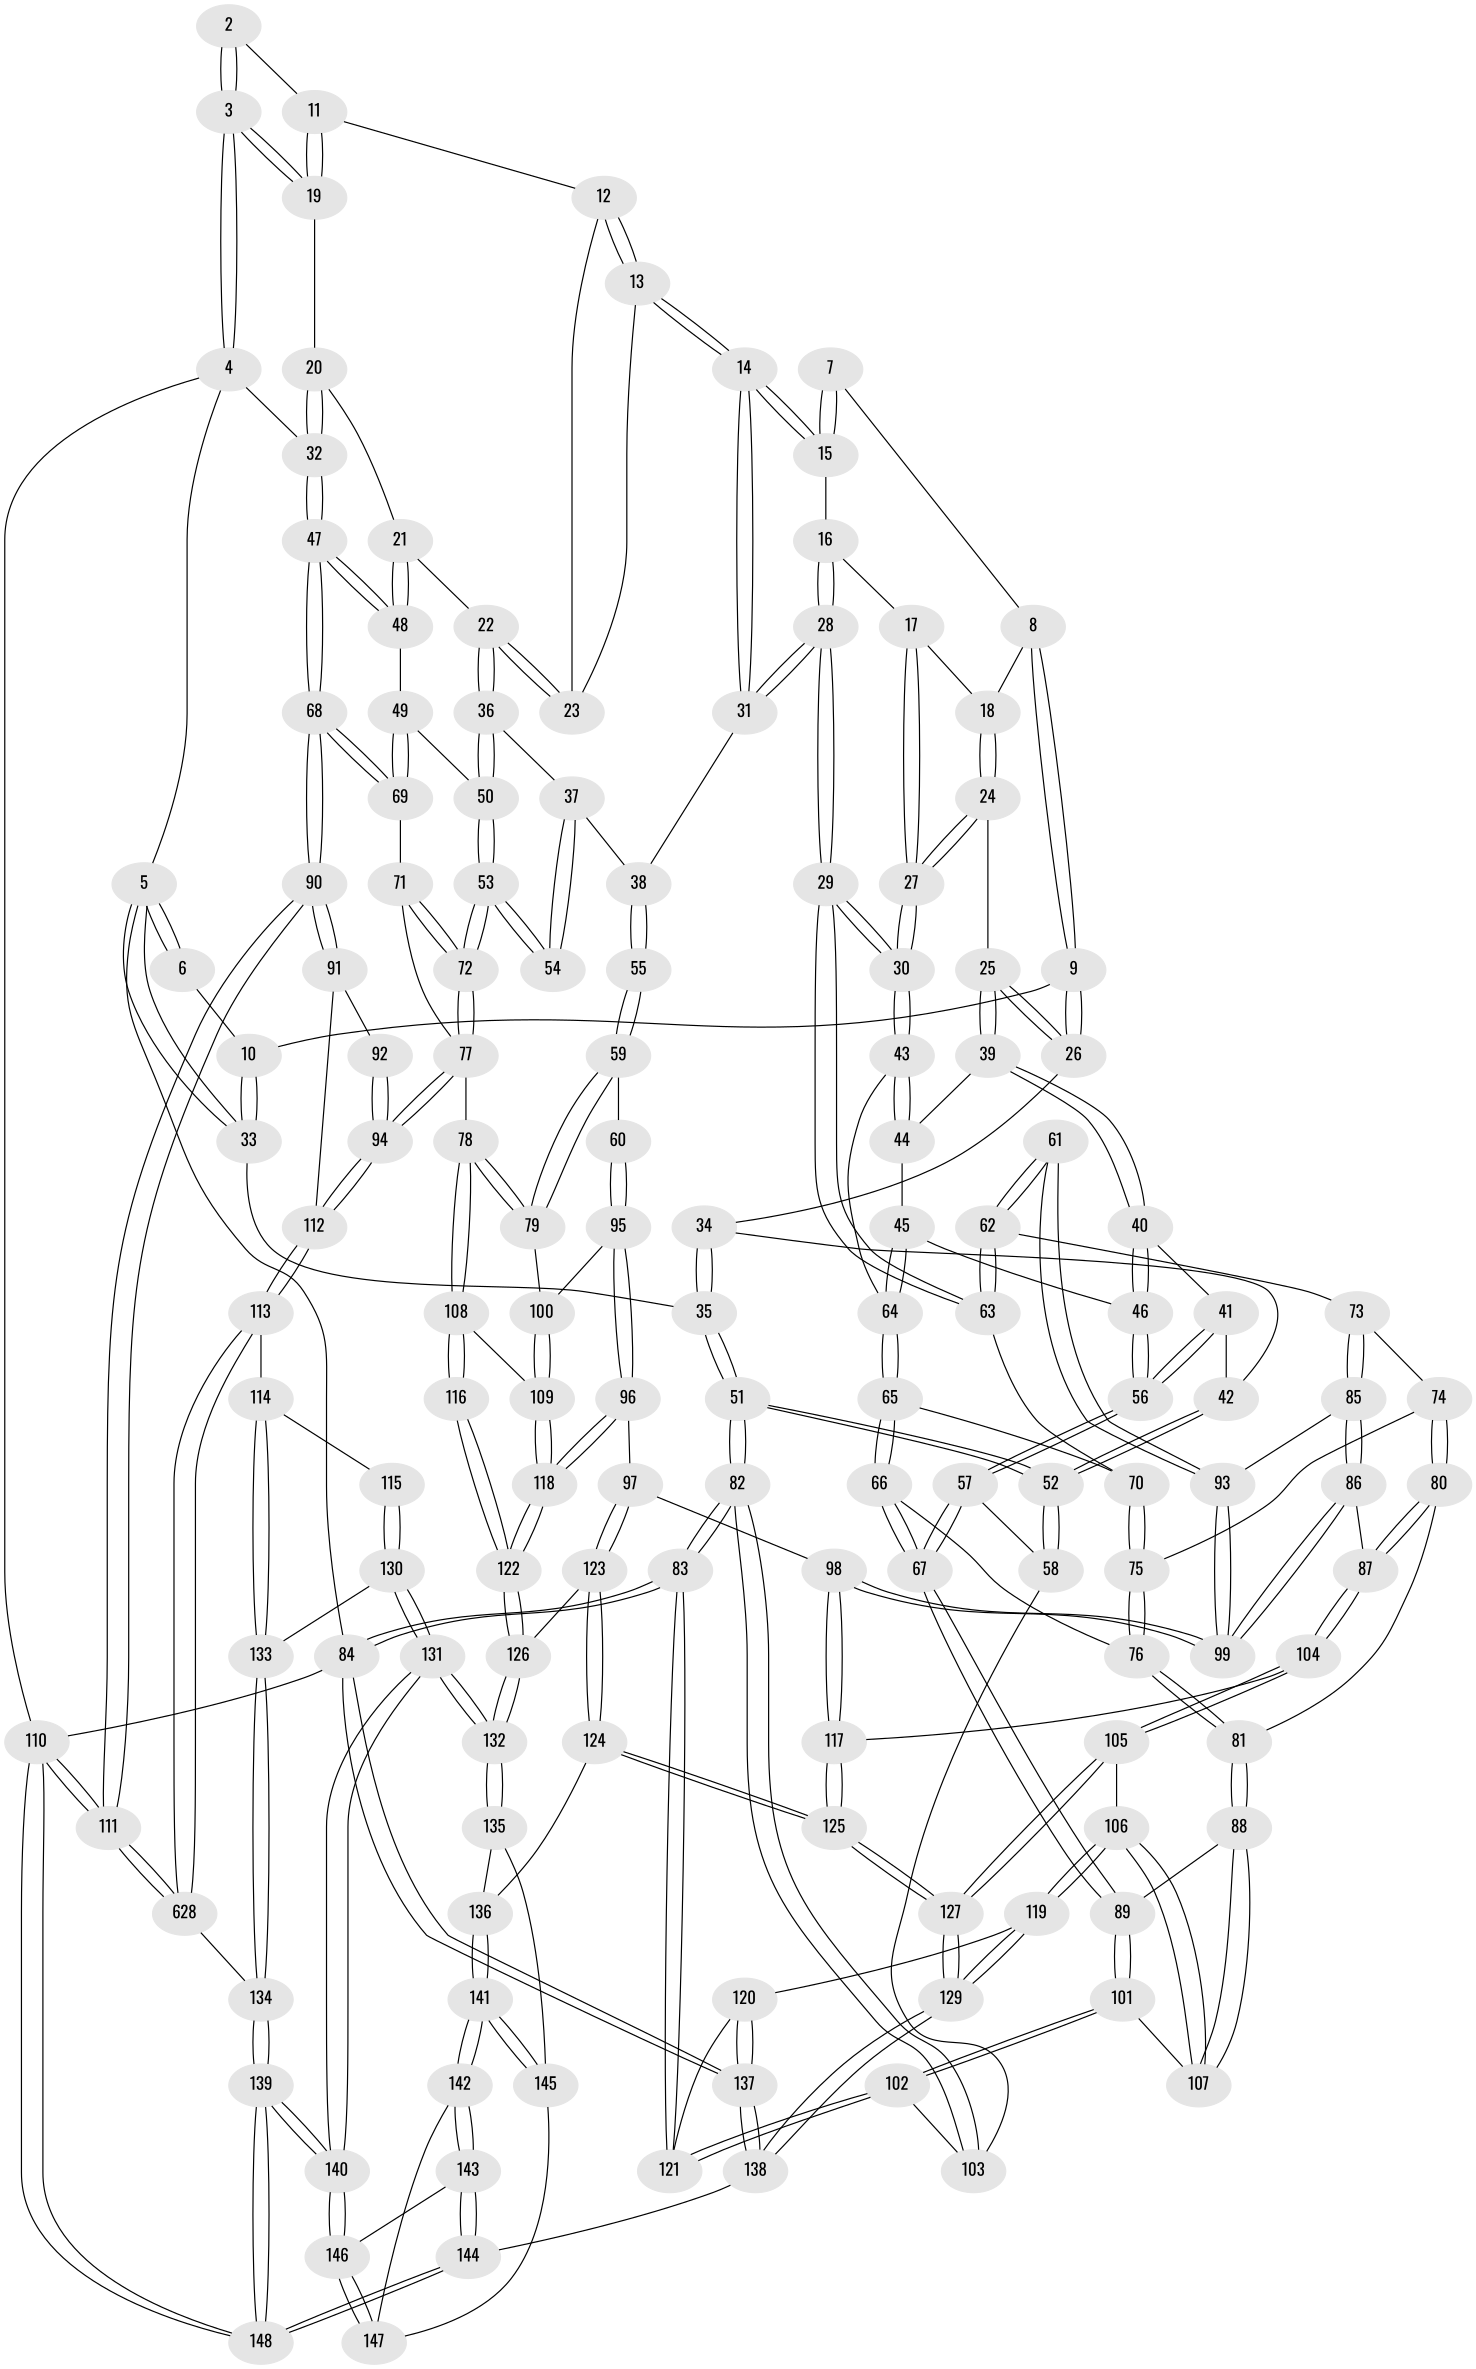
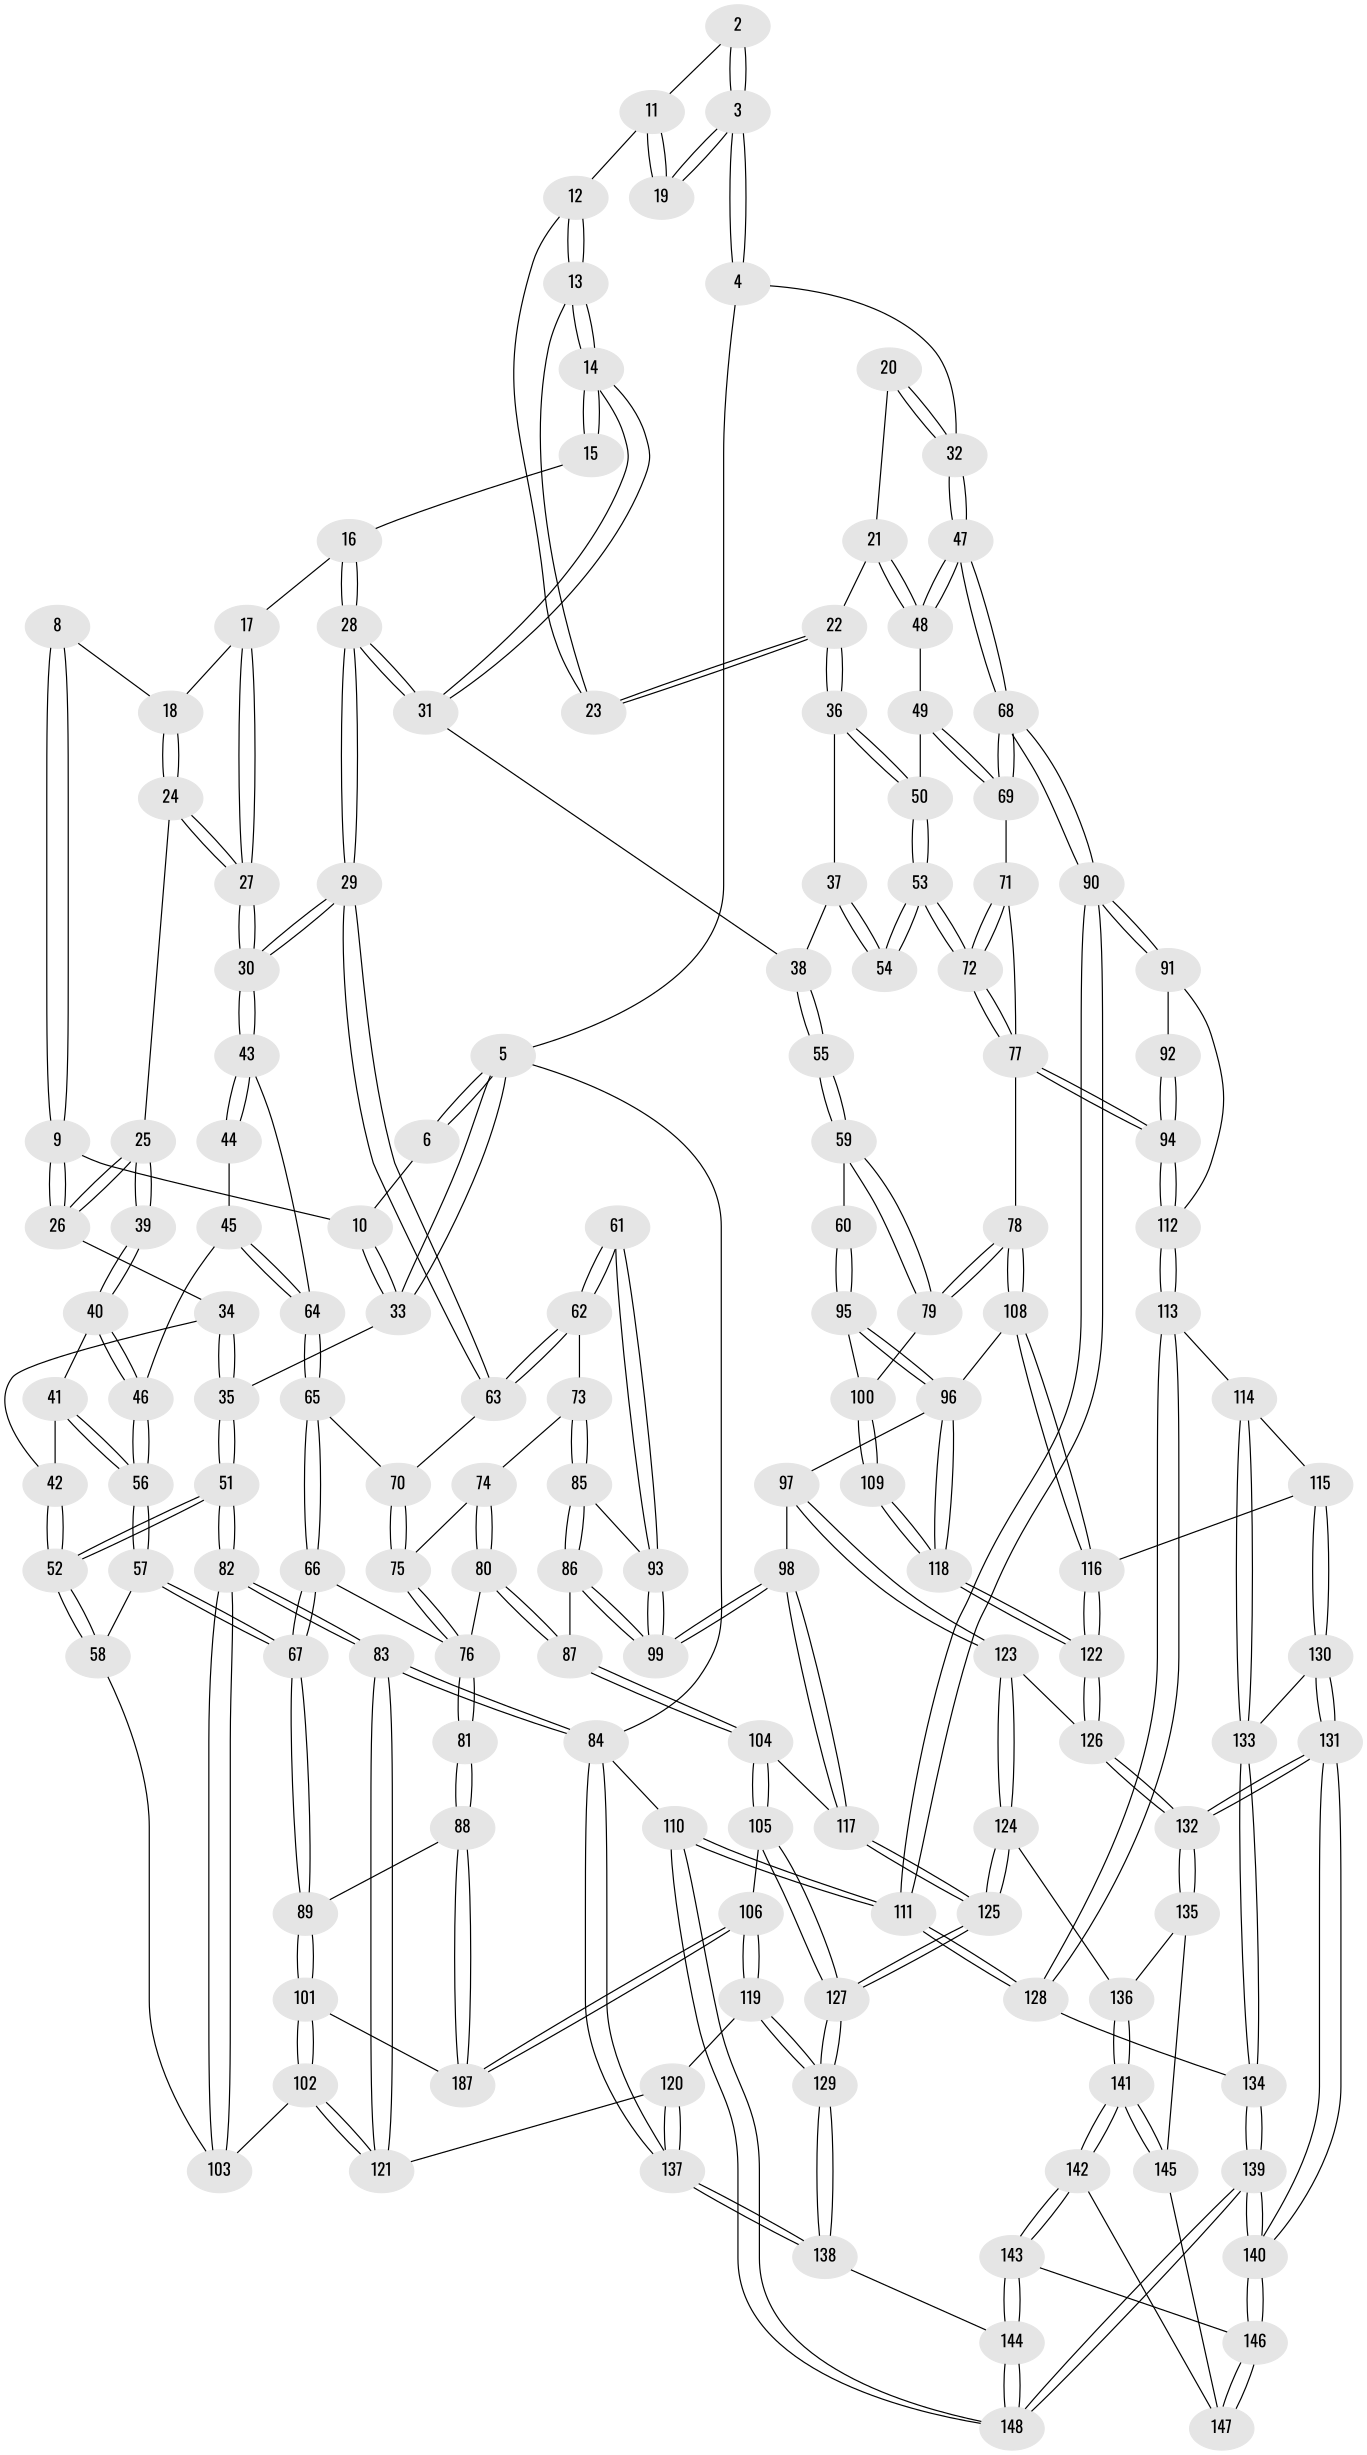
(315, 284) -> none
(831, 369) -> none
(5, 997) -> none
(945, 1099) -> none
(499, 1356) -> (982, 1356)
none -> (1206, 1528)
(1383, 1643) -> (476, 1613)
(185, 1914) -> (1036, 2000)
(1199, 2085) -> (463, 2085)
